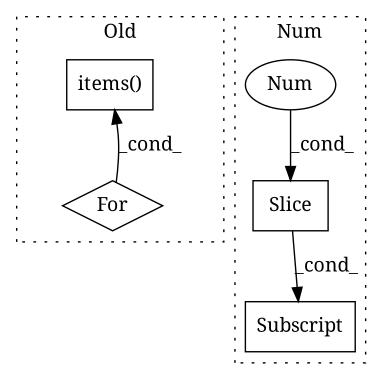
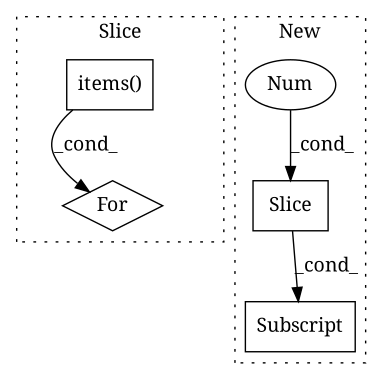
(120, 33) -> (120, 33)
(300, 33) -> (300, 33)
(119, 153) -> (52, 148)
